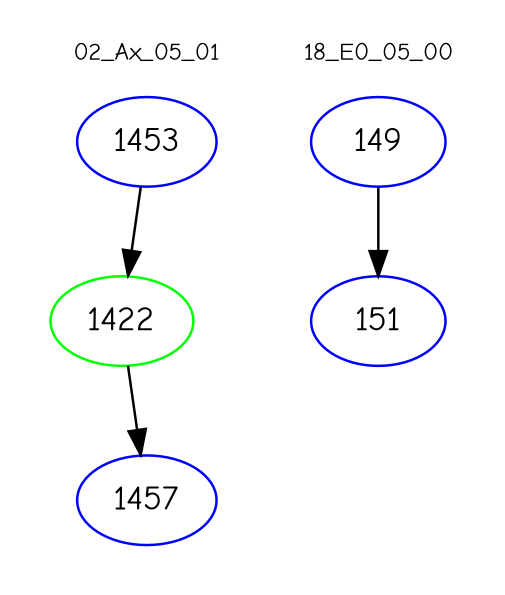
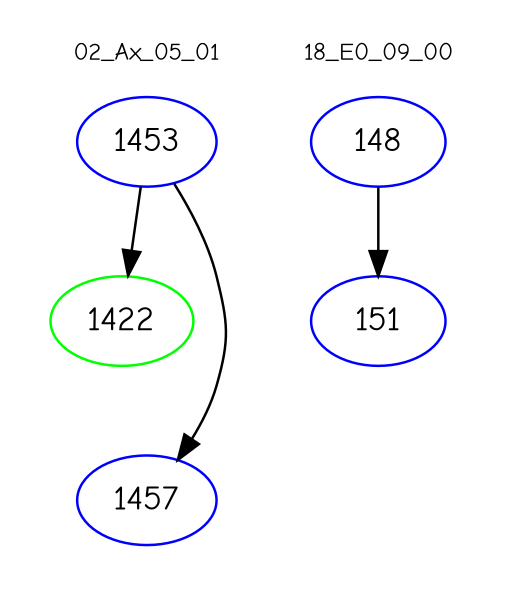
(380, 54) -> (380, 54)
(378, 142) -> (378, 142)
(133, 398) -> (224, 310)
